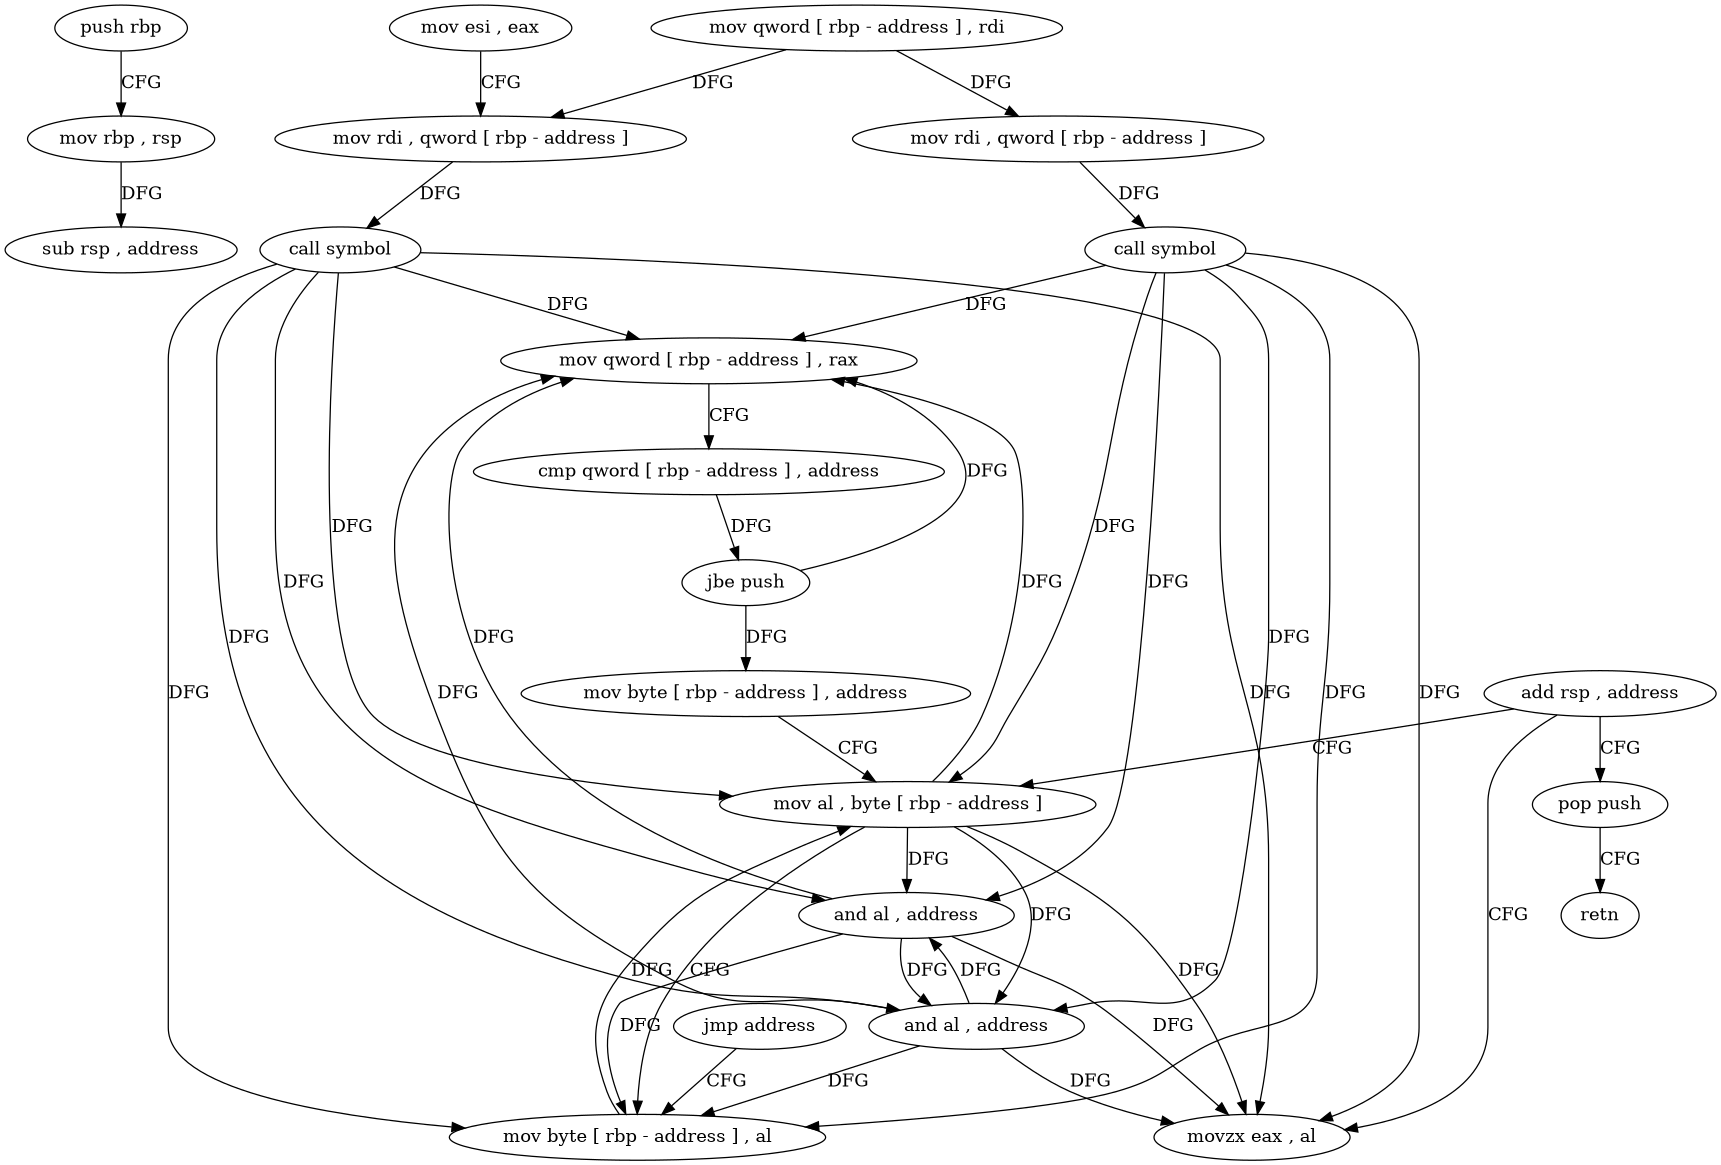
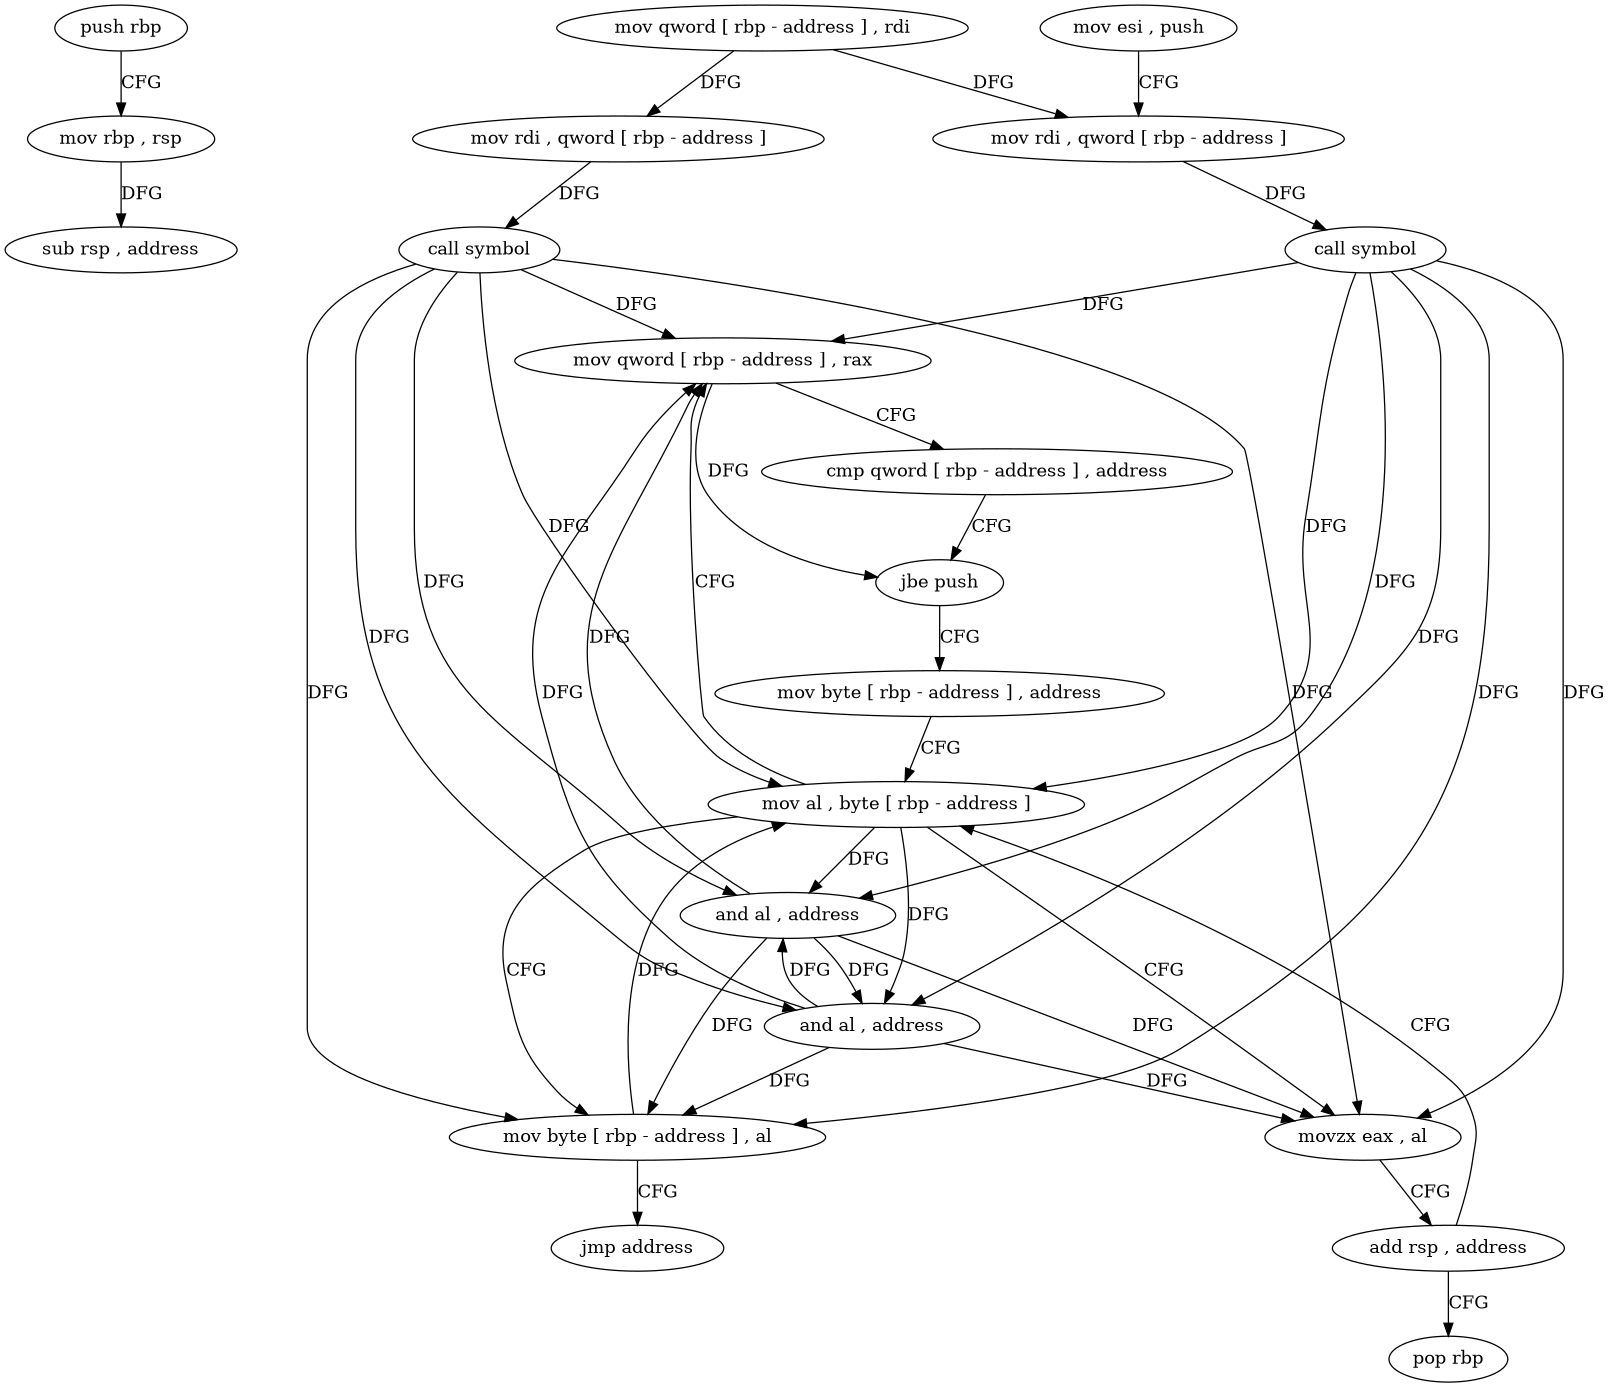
(481, 28) -> (1139, 28)
(957, 498) -> (730, 519)
(752, 527) -> (992, 527)
(1042, 583) -> (715, 583)
(767, 638) -> (960, 638)
(1600, 805) -> (1448, 1359)
(1600, 915) -> none
(1488, 946) -> (1401, 1187)
(1199, 971) -> (1164, 971)
(704, 1077) -> (637, 1186)
